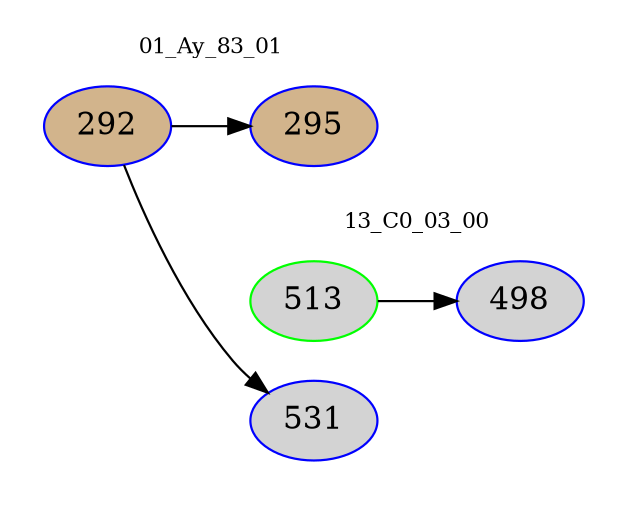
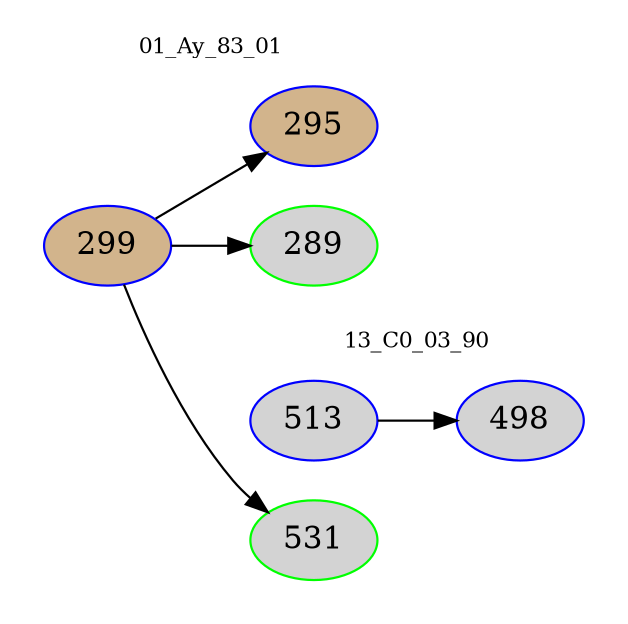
(108, 126) -> (108, 246)
(417, 222) -> (417, 342)
none -> (314, 246)
(314, 301) -> (314, 421)
(314, 421) -> (314, 540)
